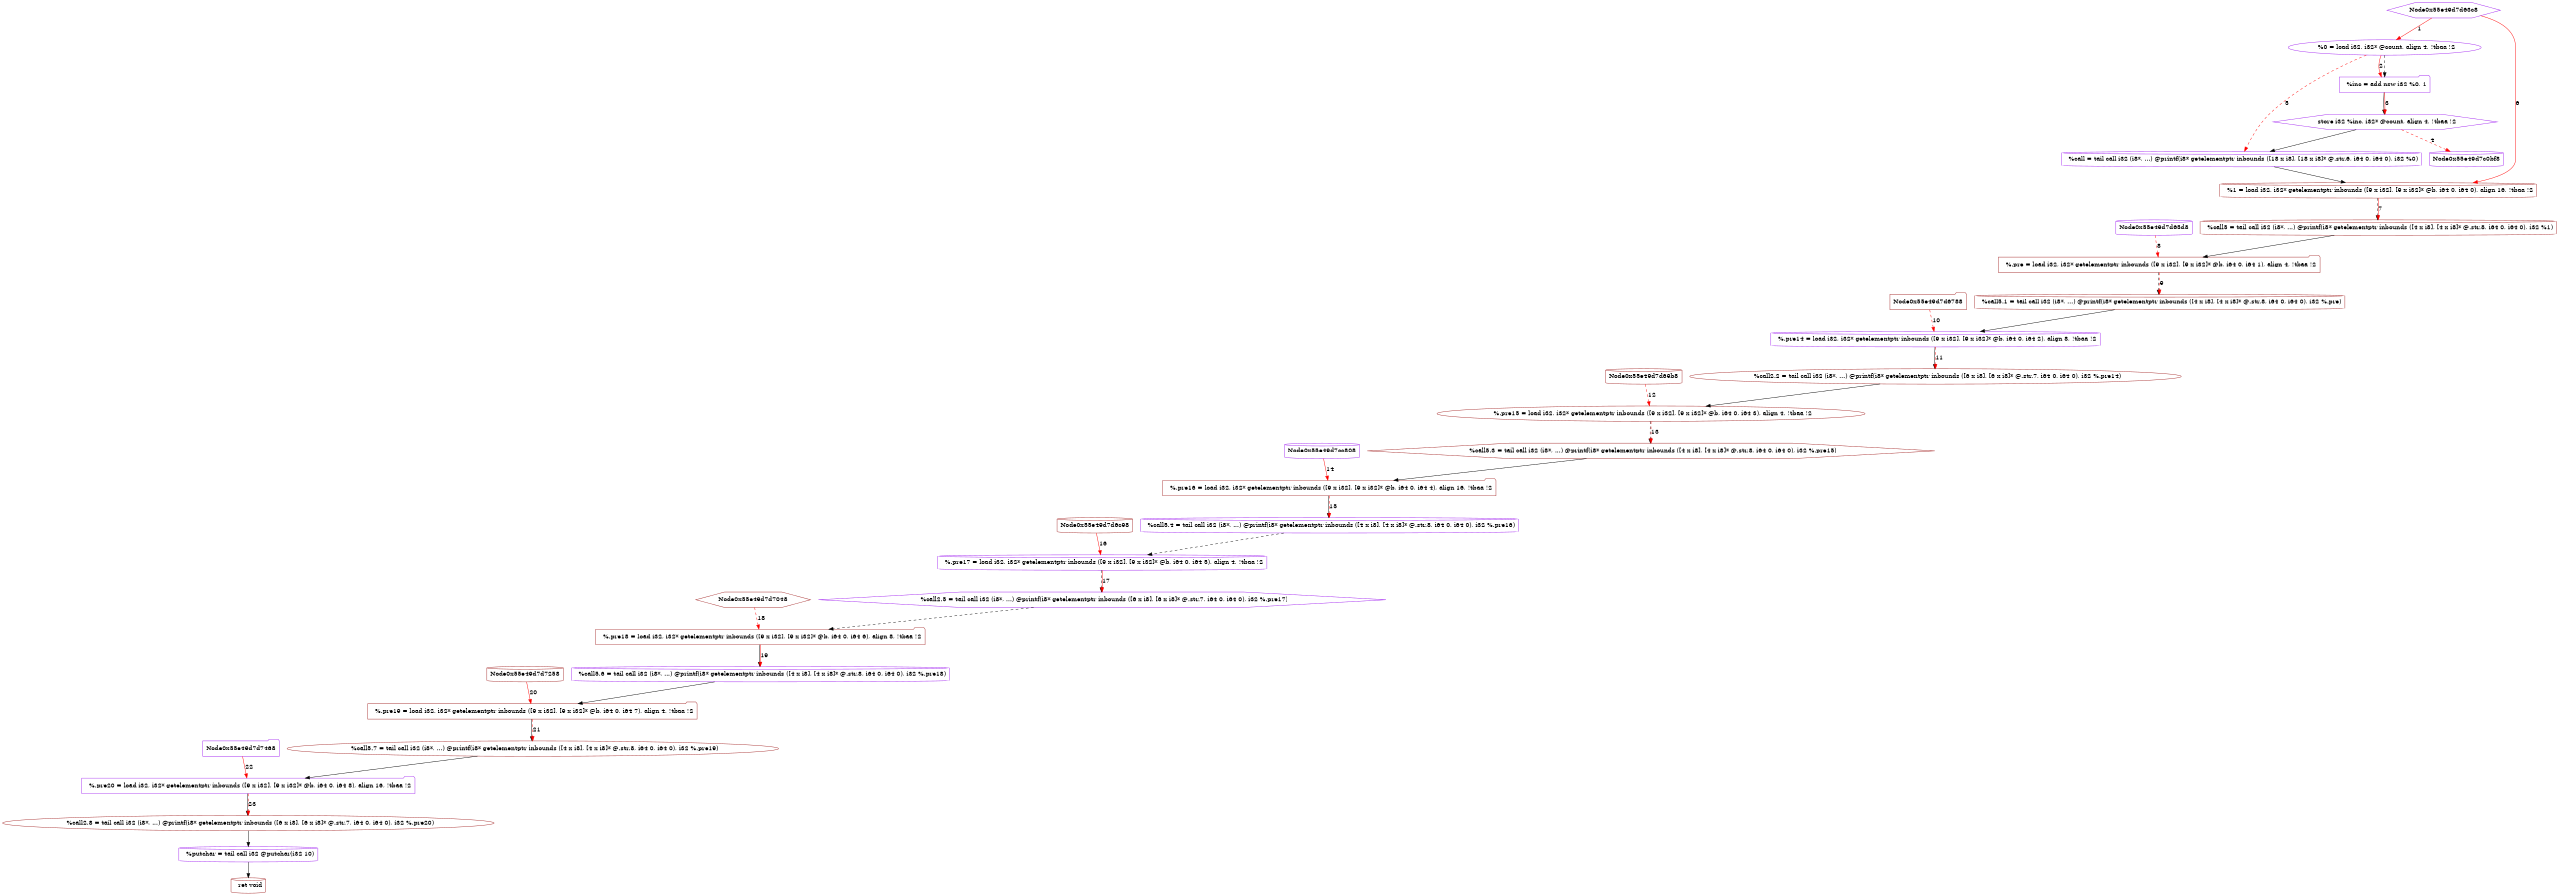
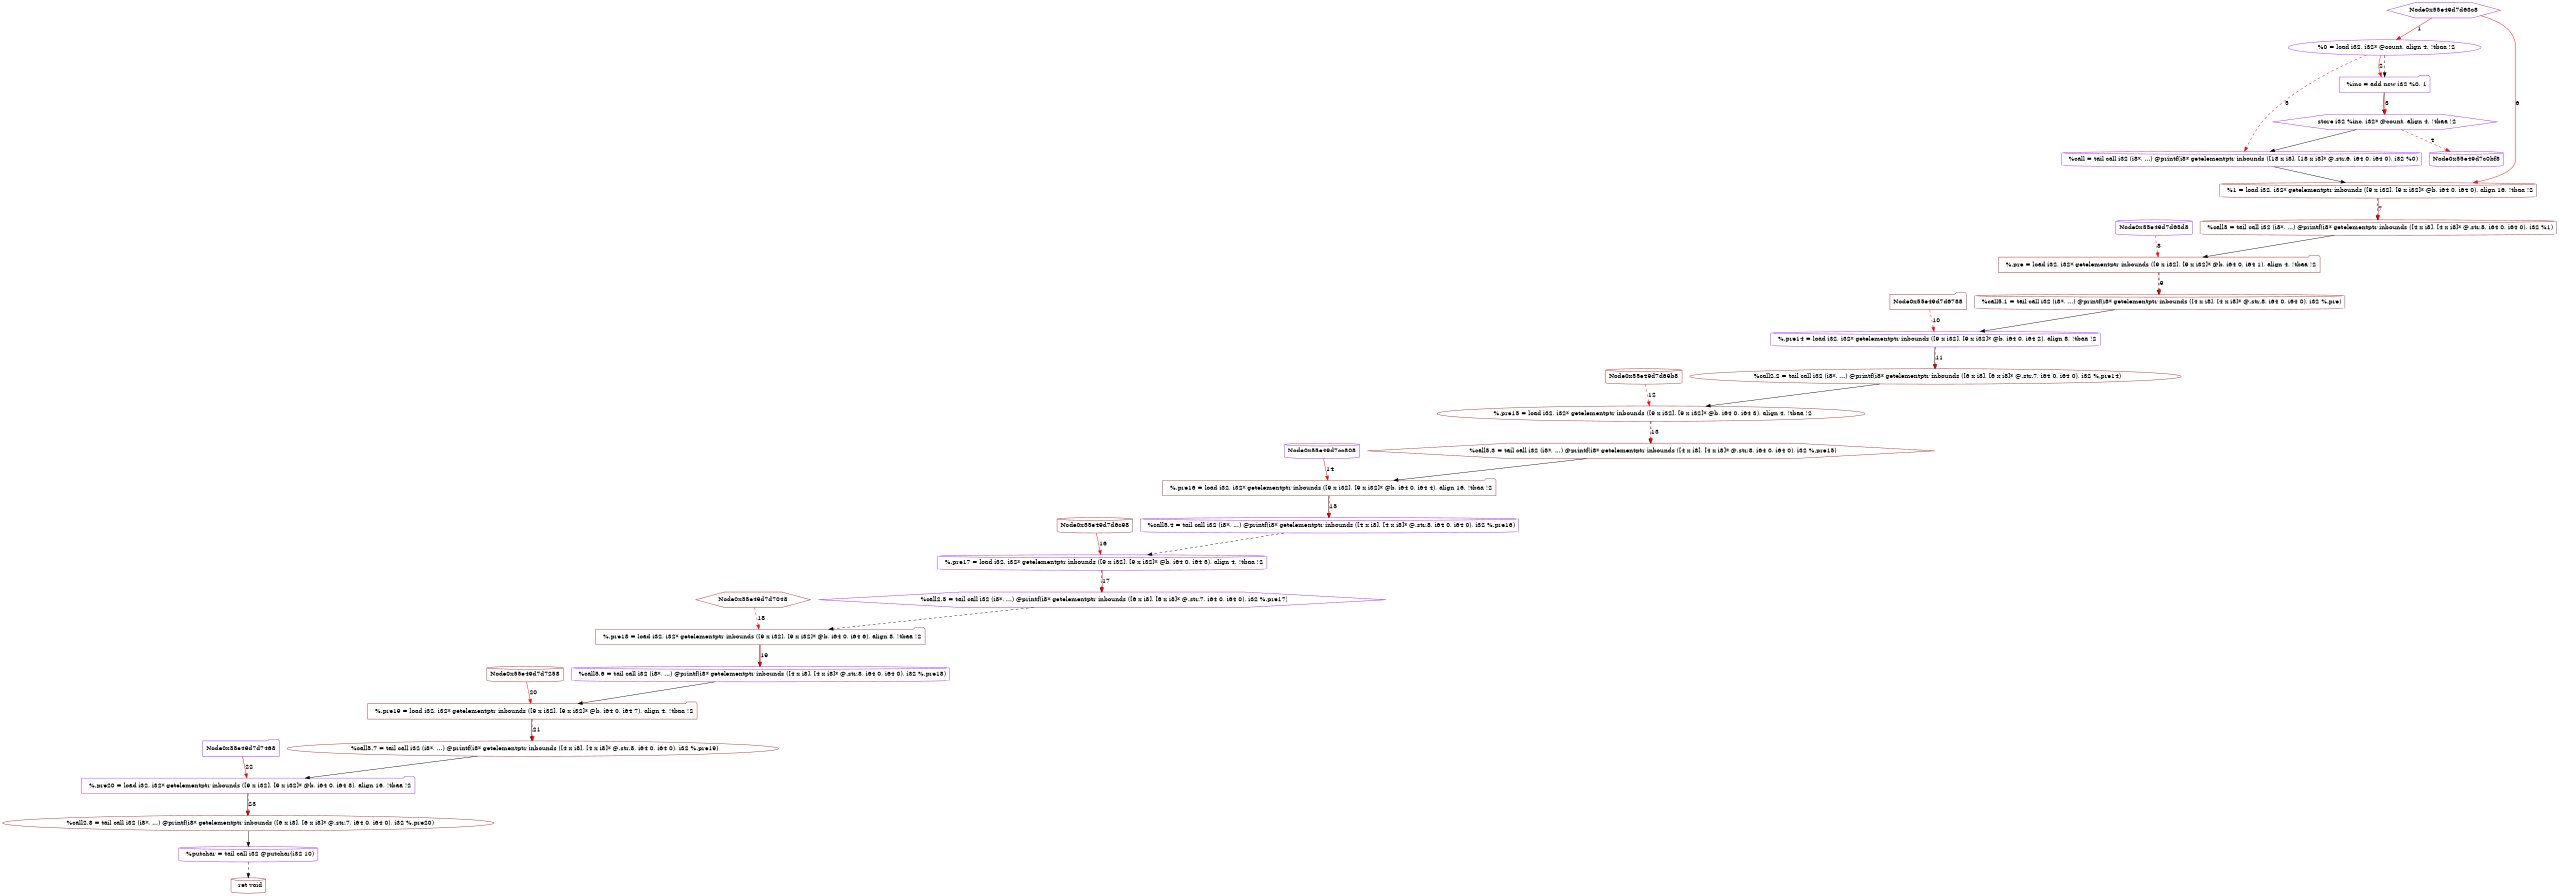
(248, 868) -> (248, 868)
